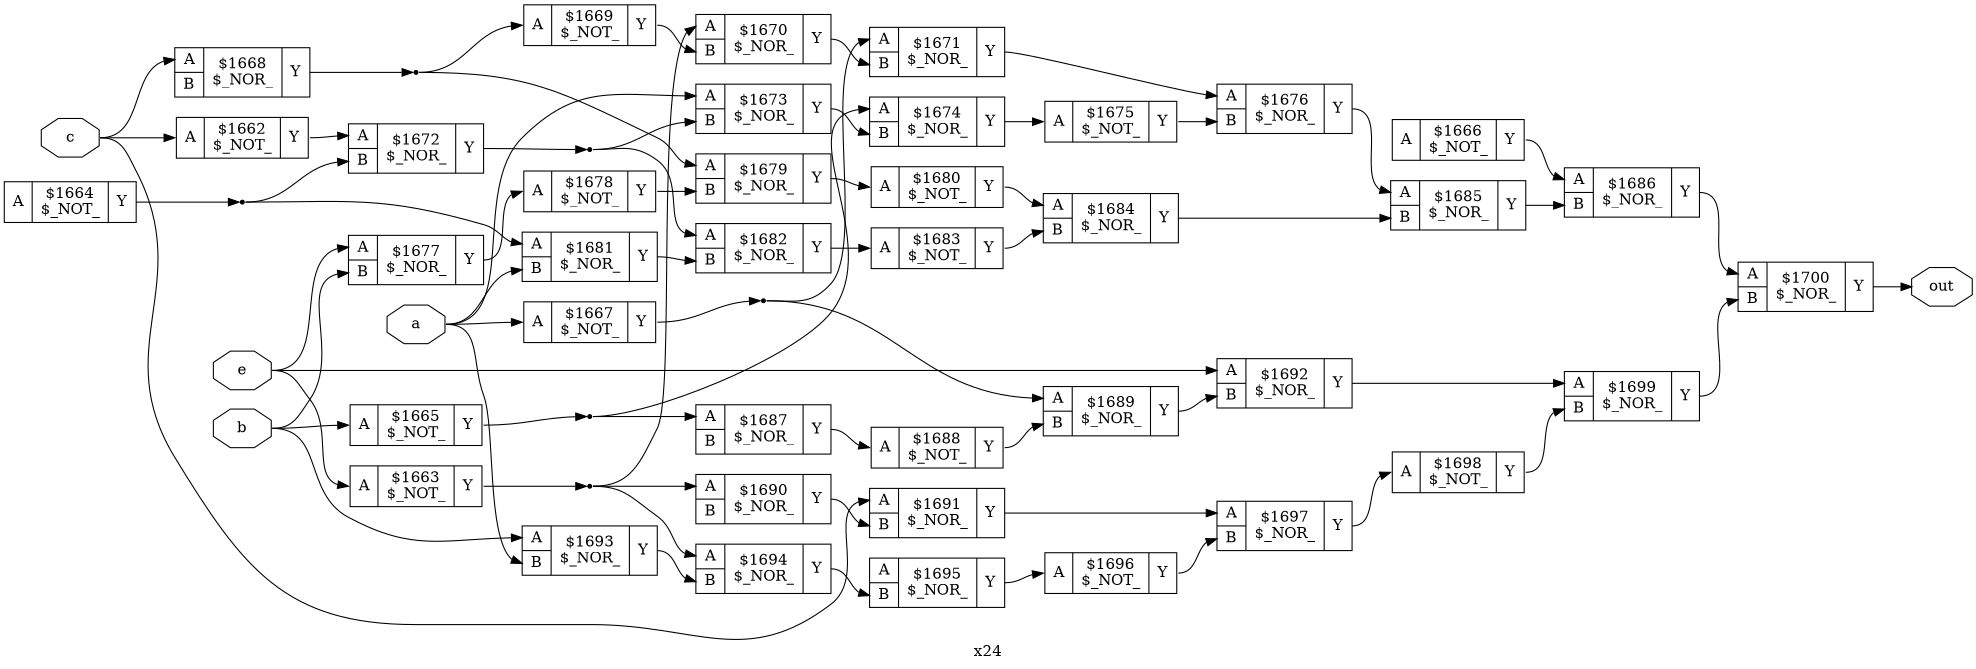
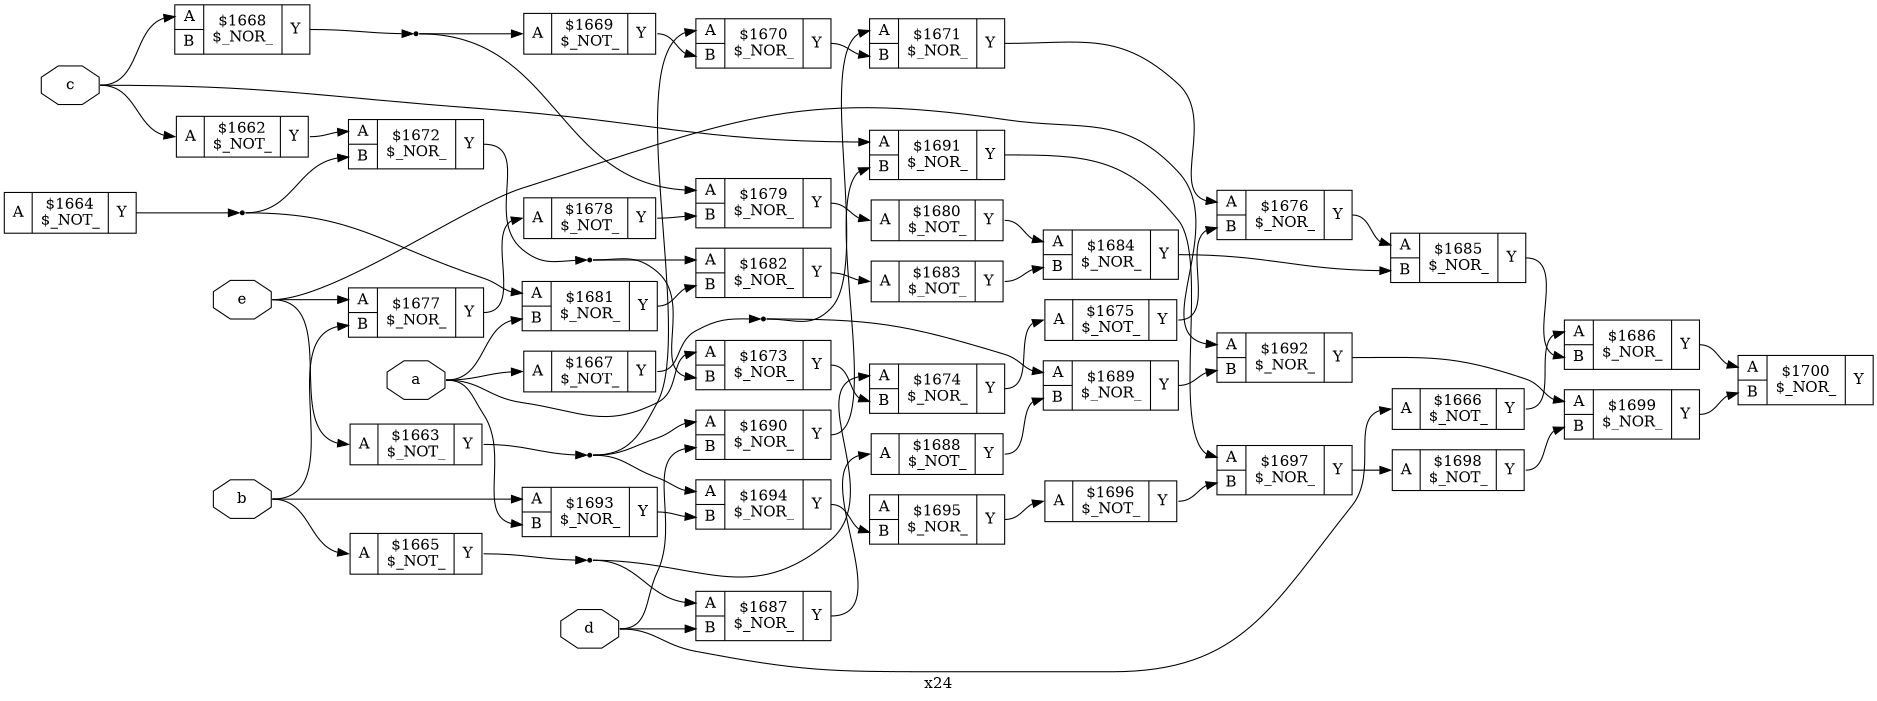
(1942, 287) -> none
none -> (590, 629)
